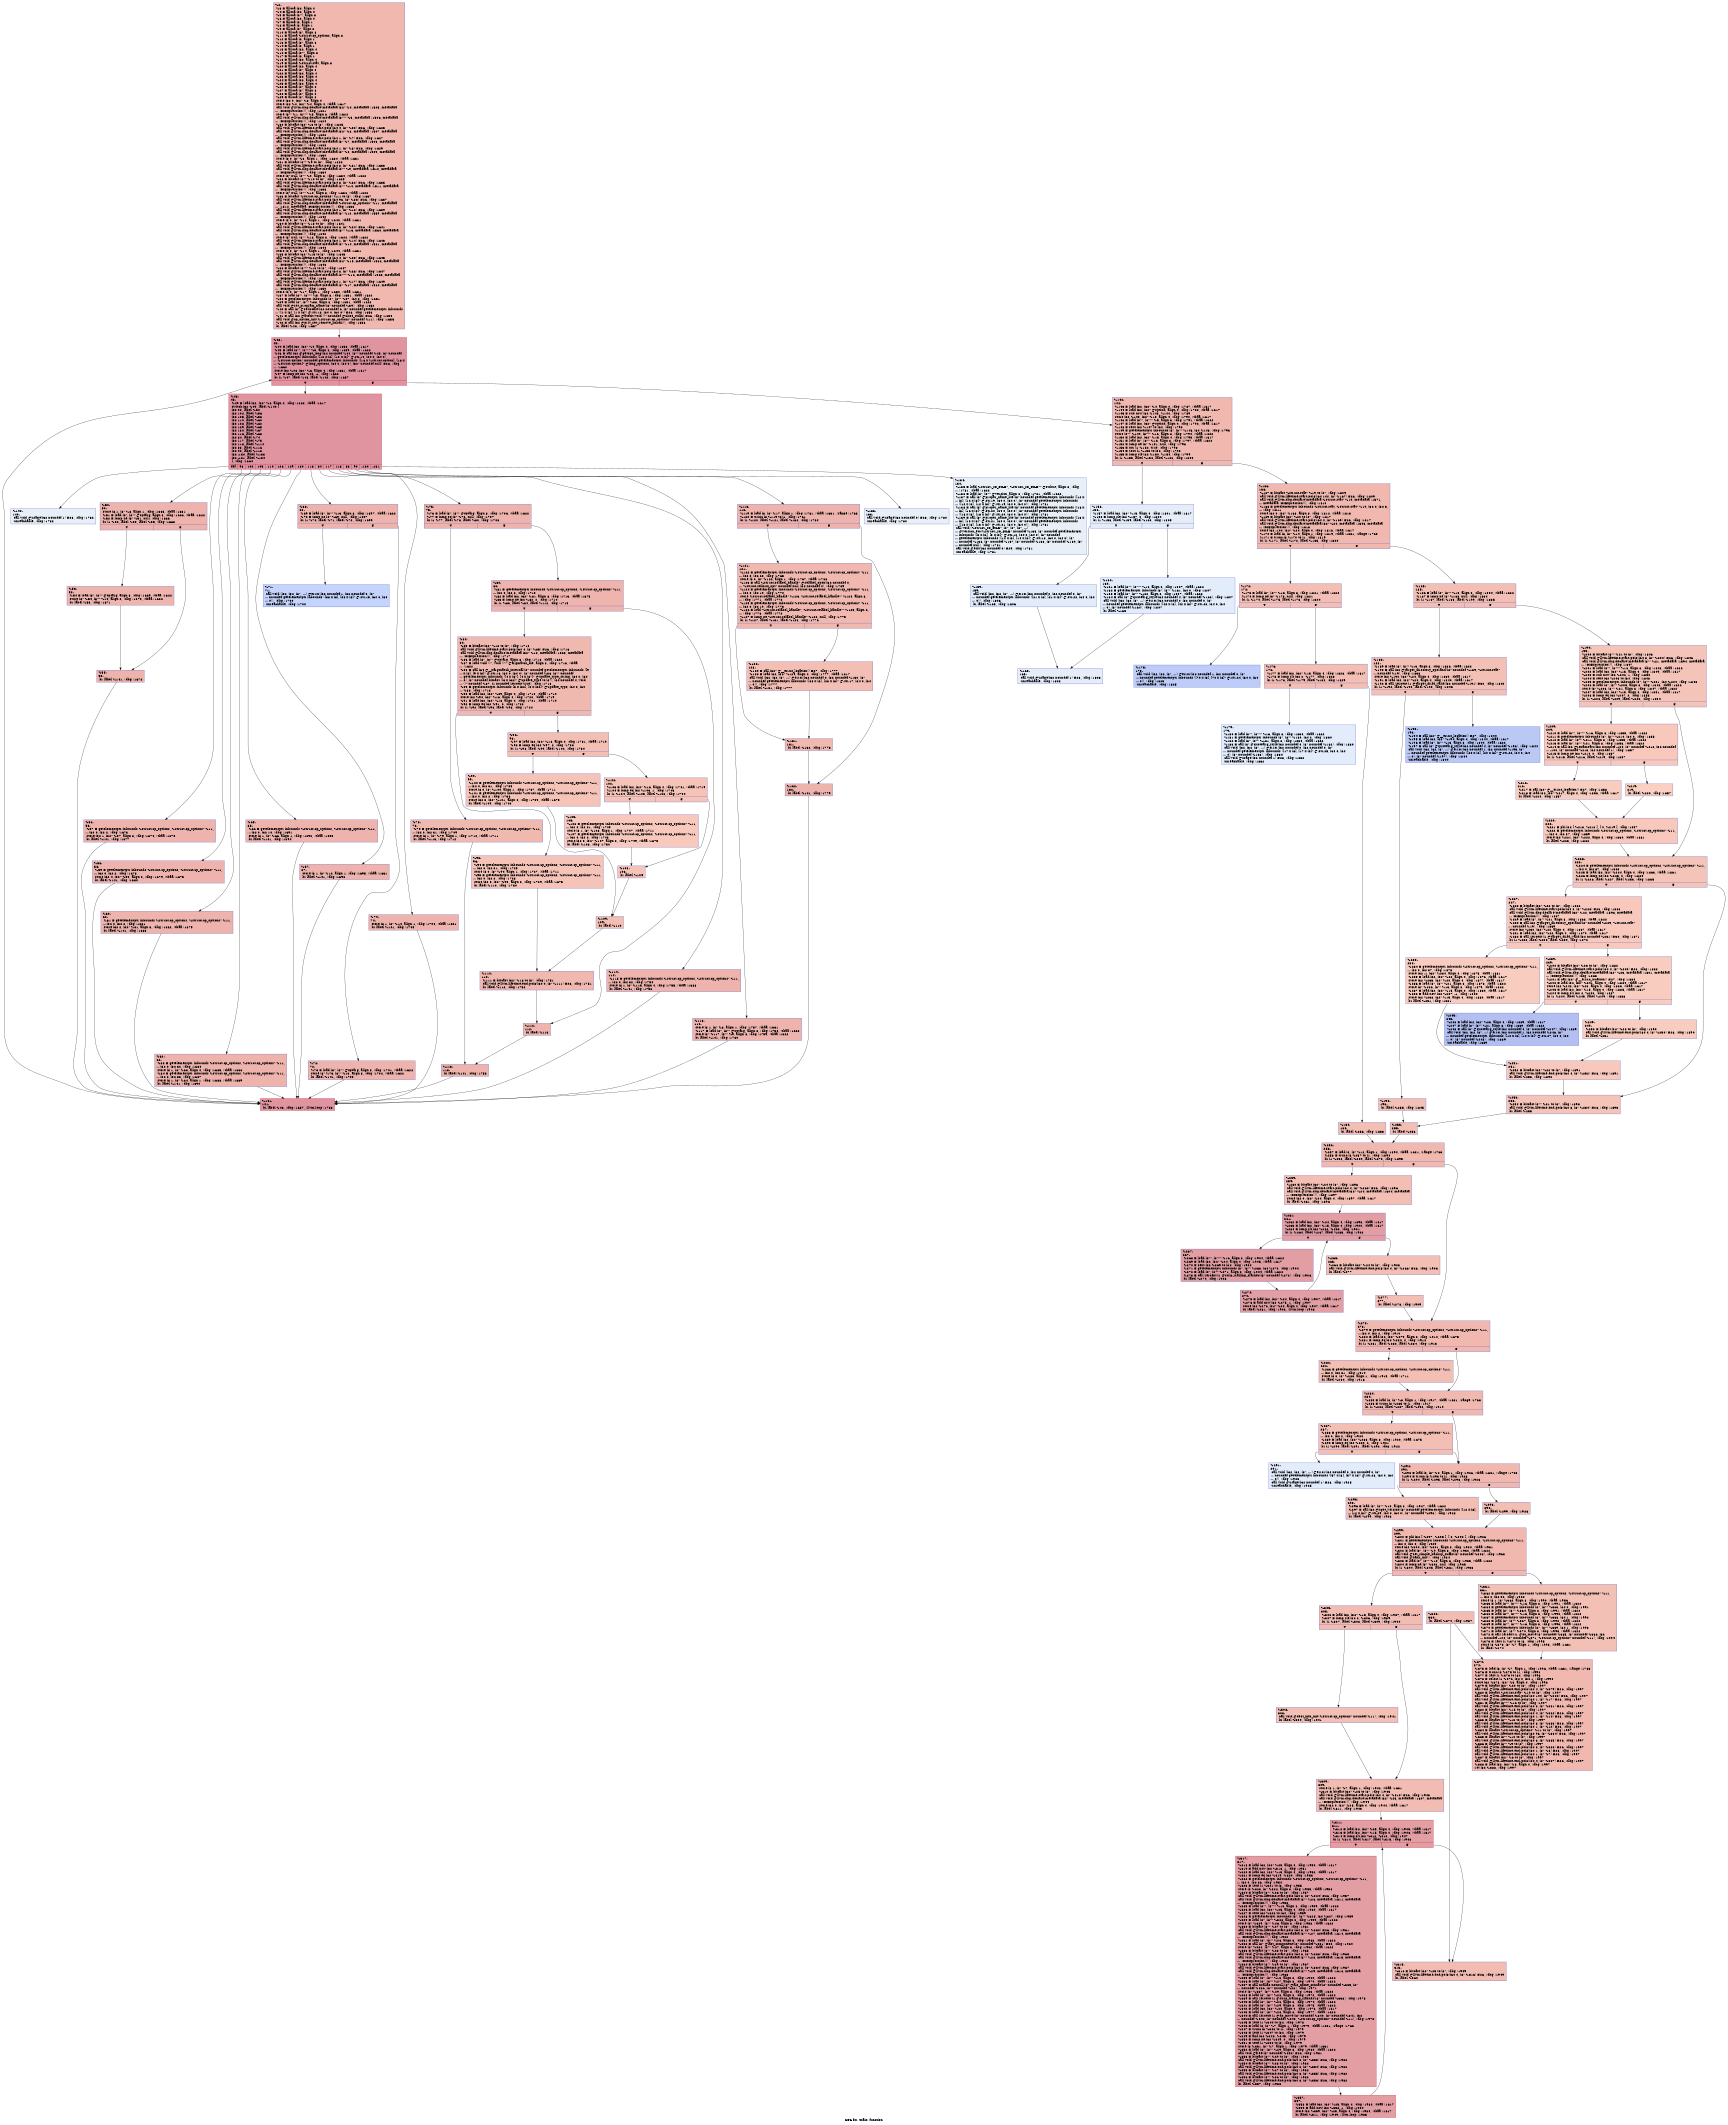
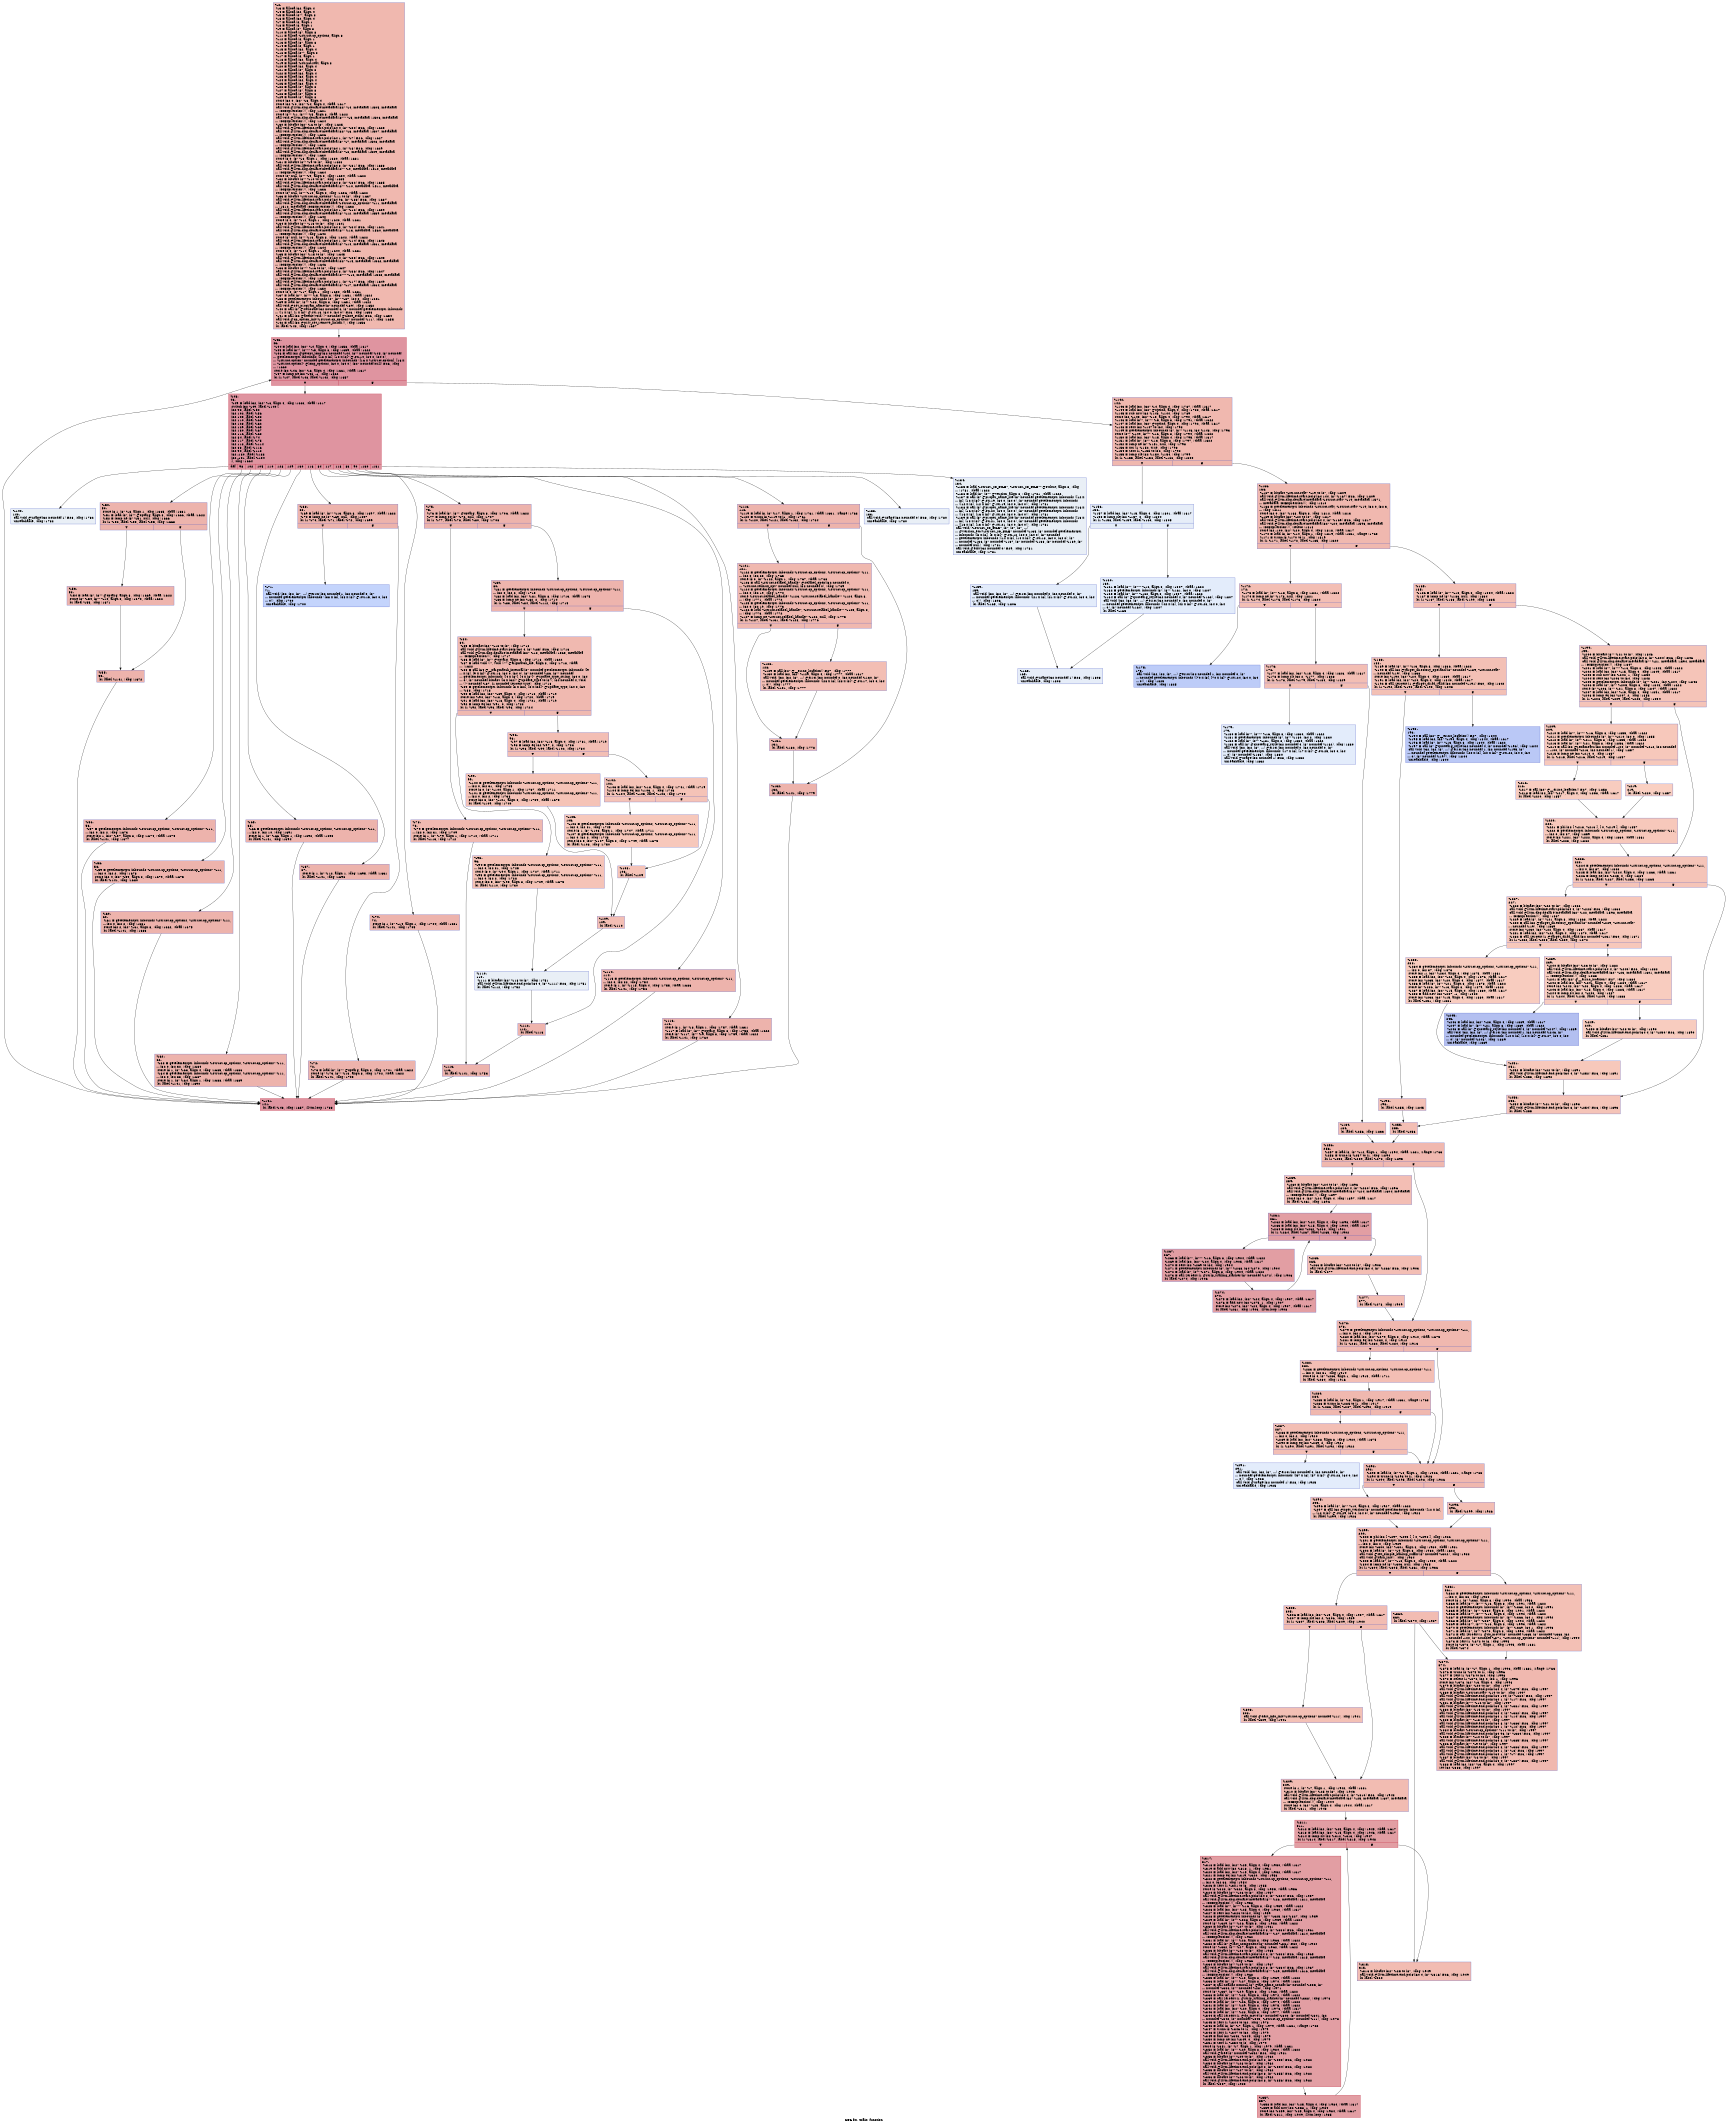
(1285, 527) -> (1286, 527)
(537, 981) -> (532, 981)
(1458, 1372) -> (1442, 1407)
